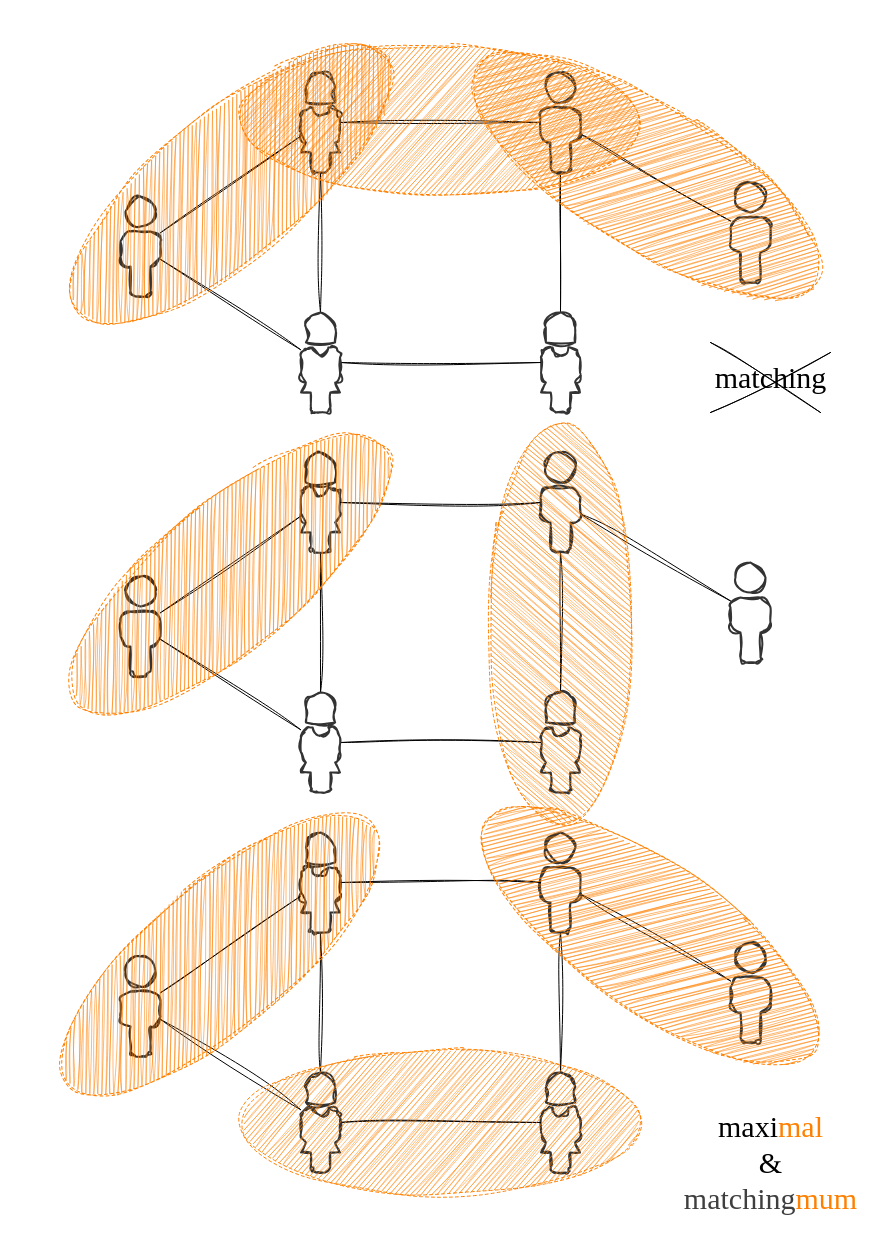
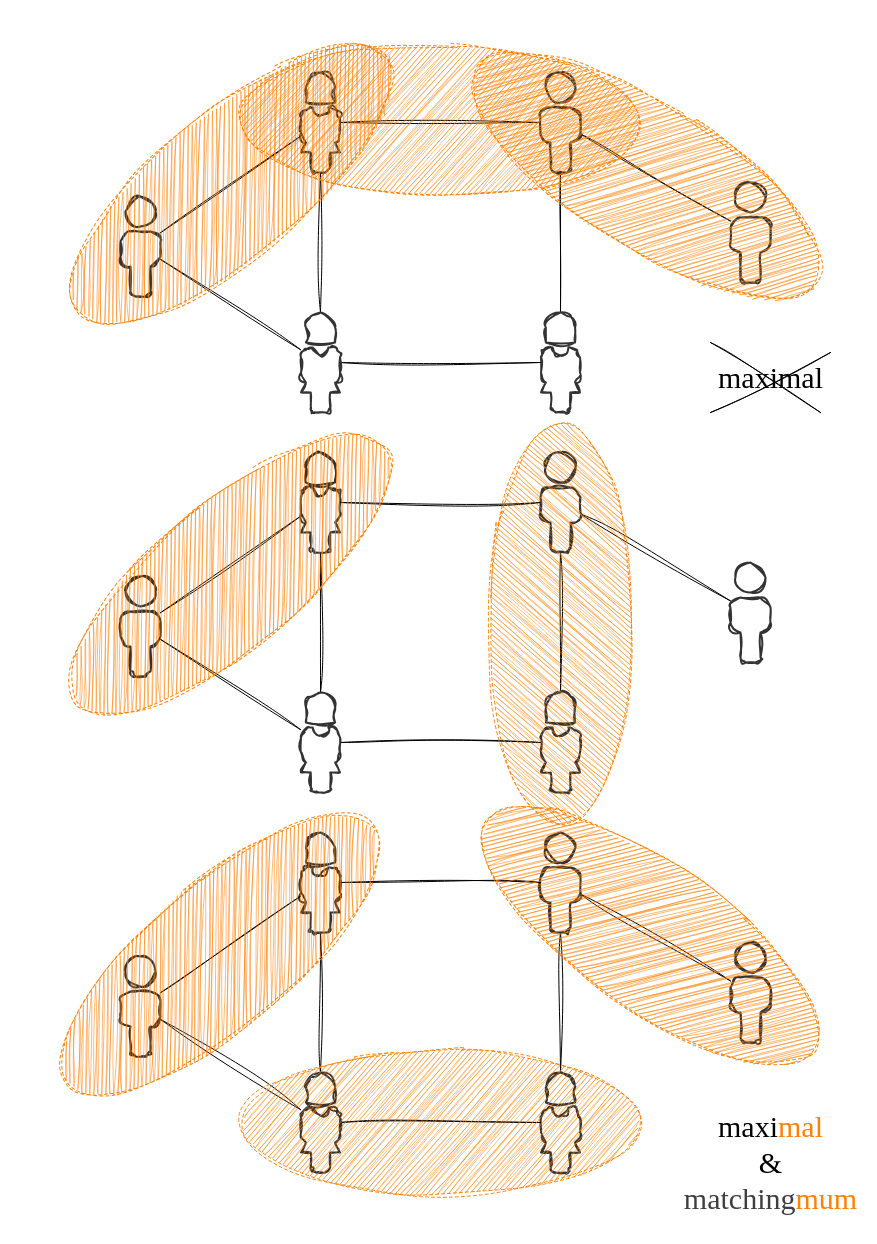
(771, 378) -> (771, 378)
